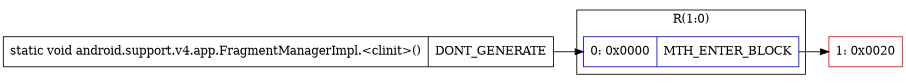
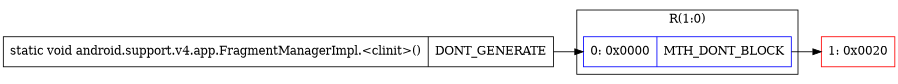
(728, 51) -> (724, 51)
